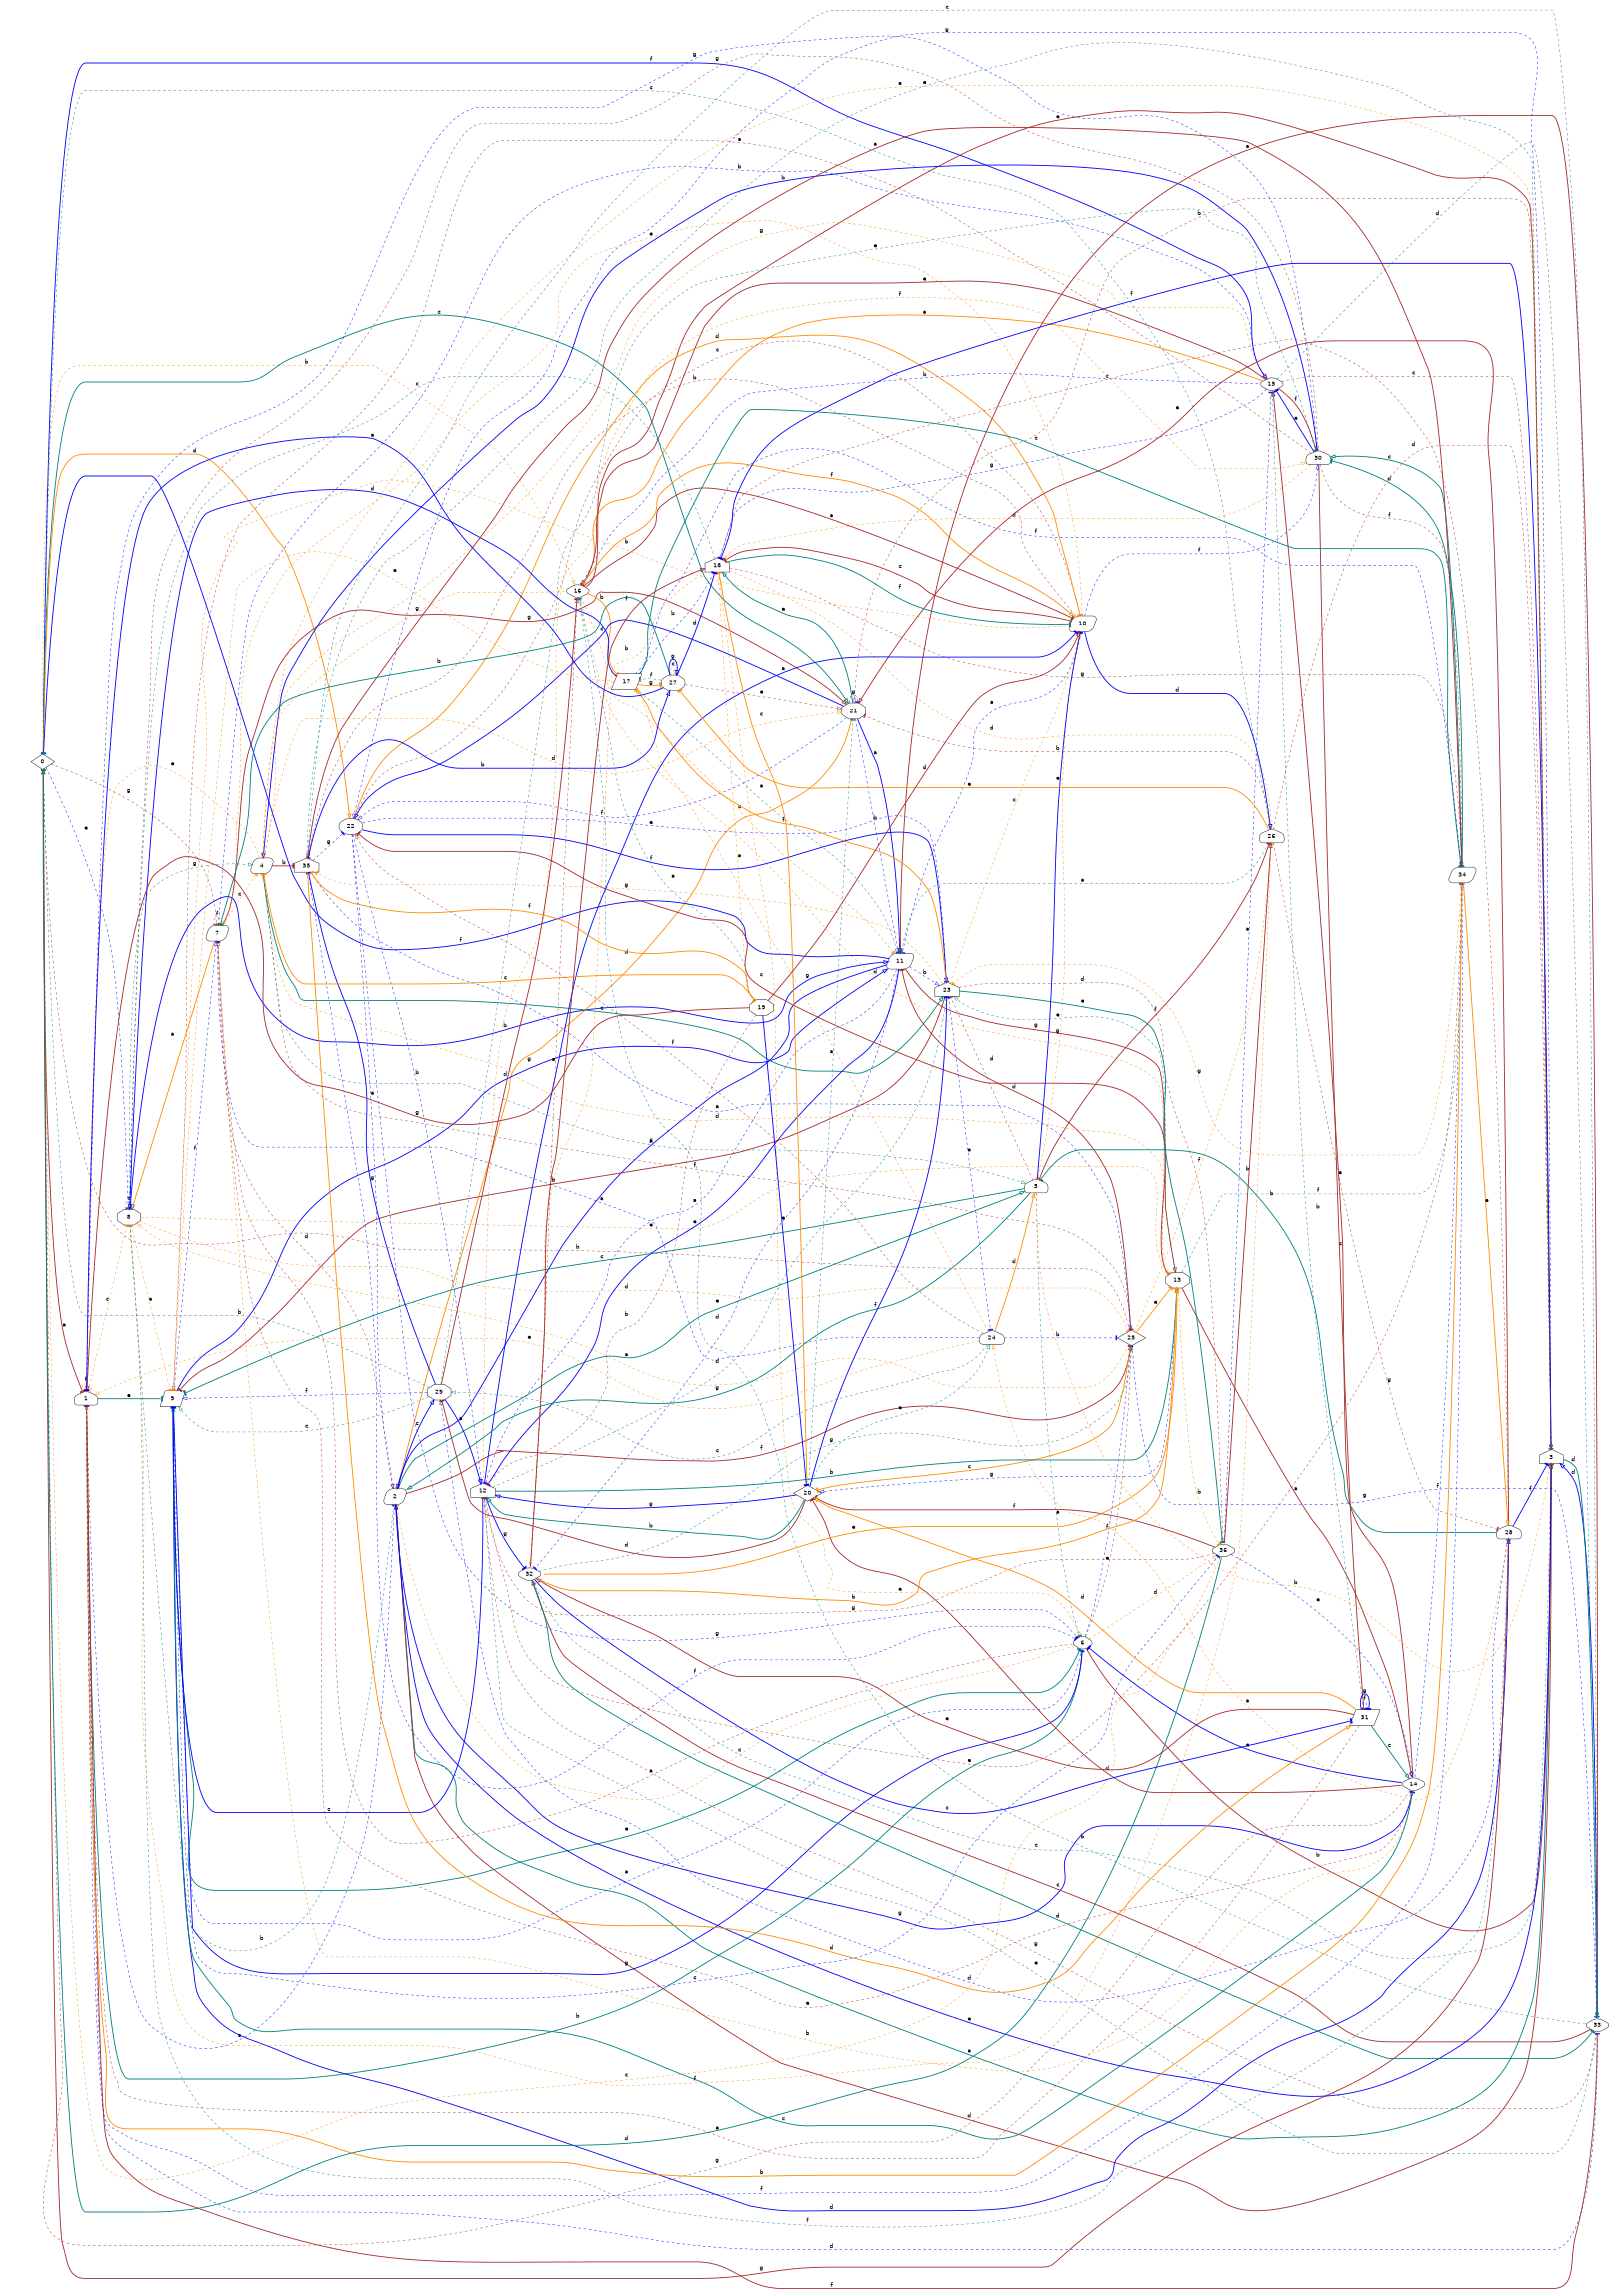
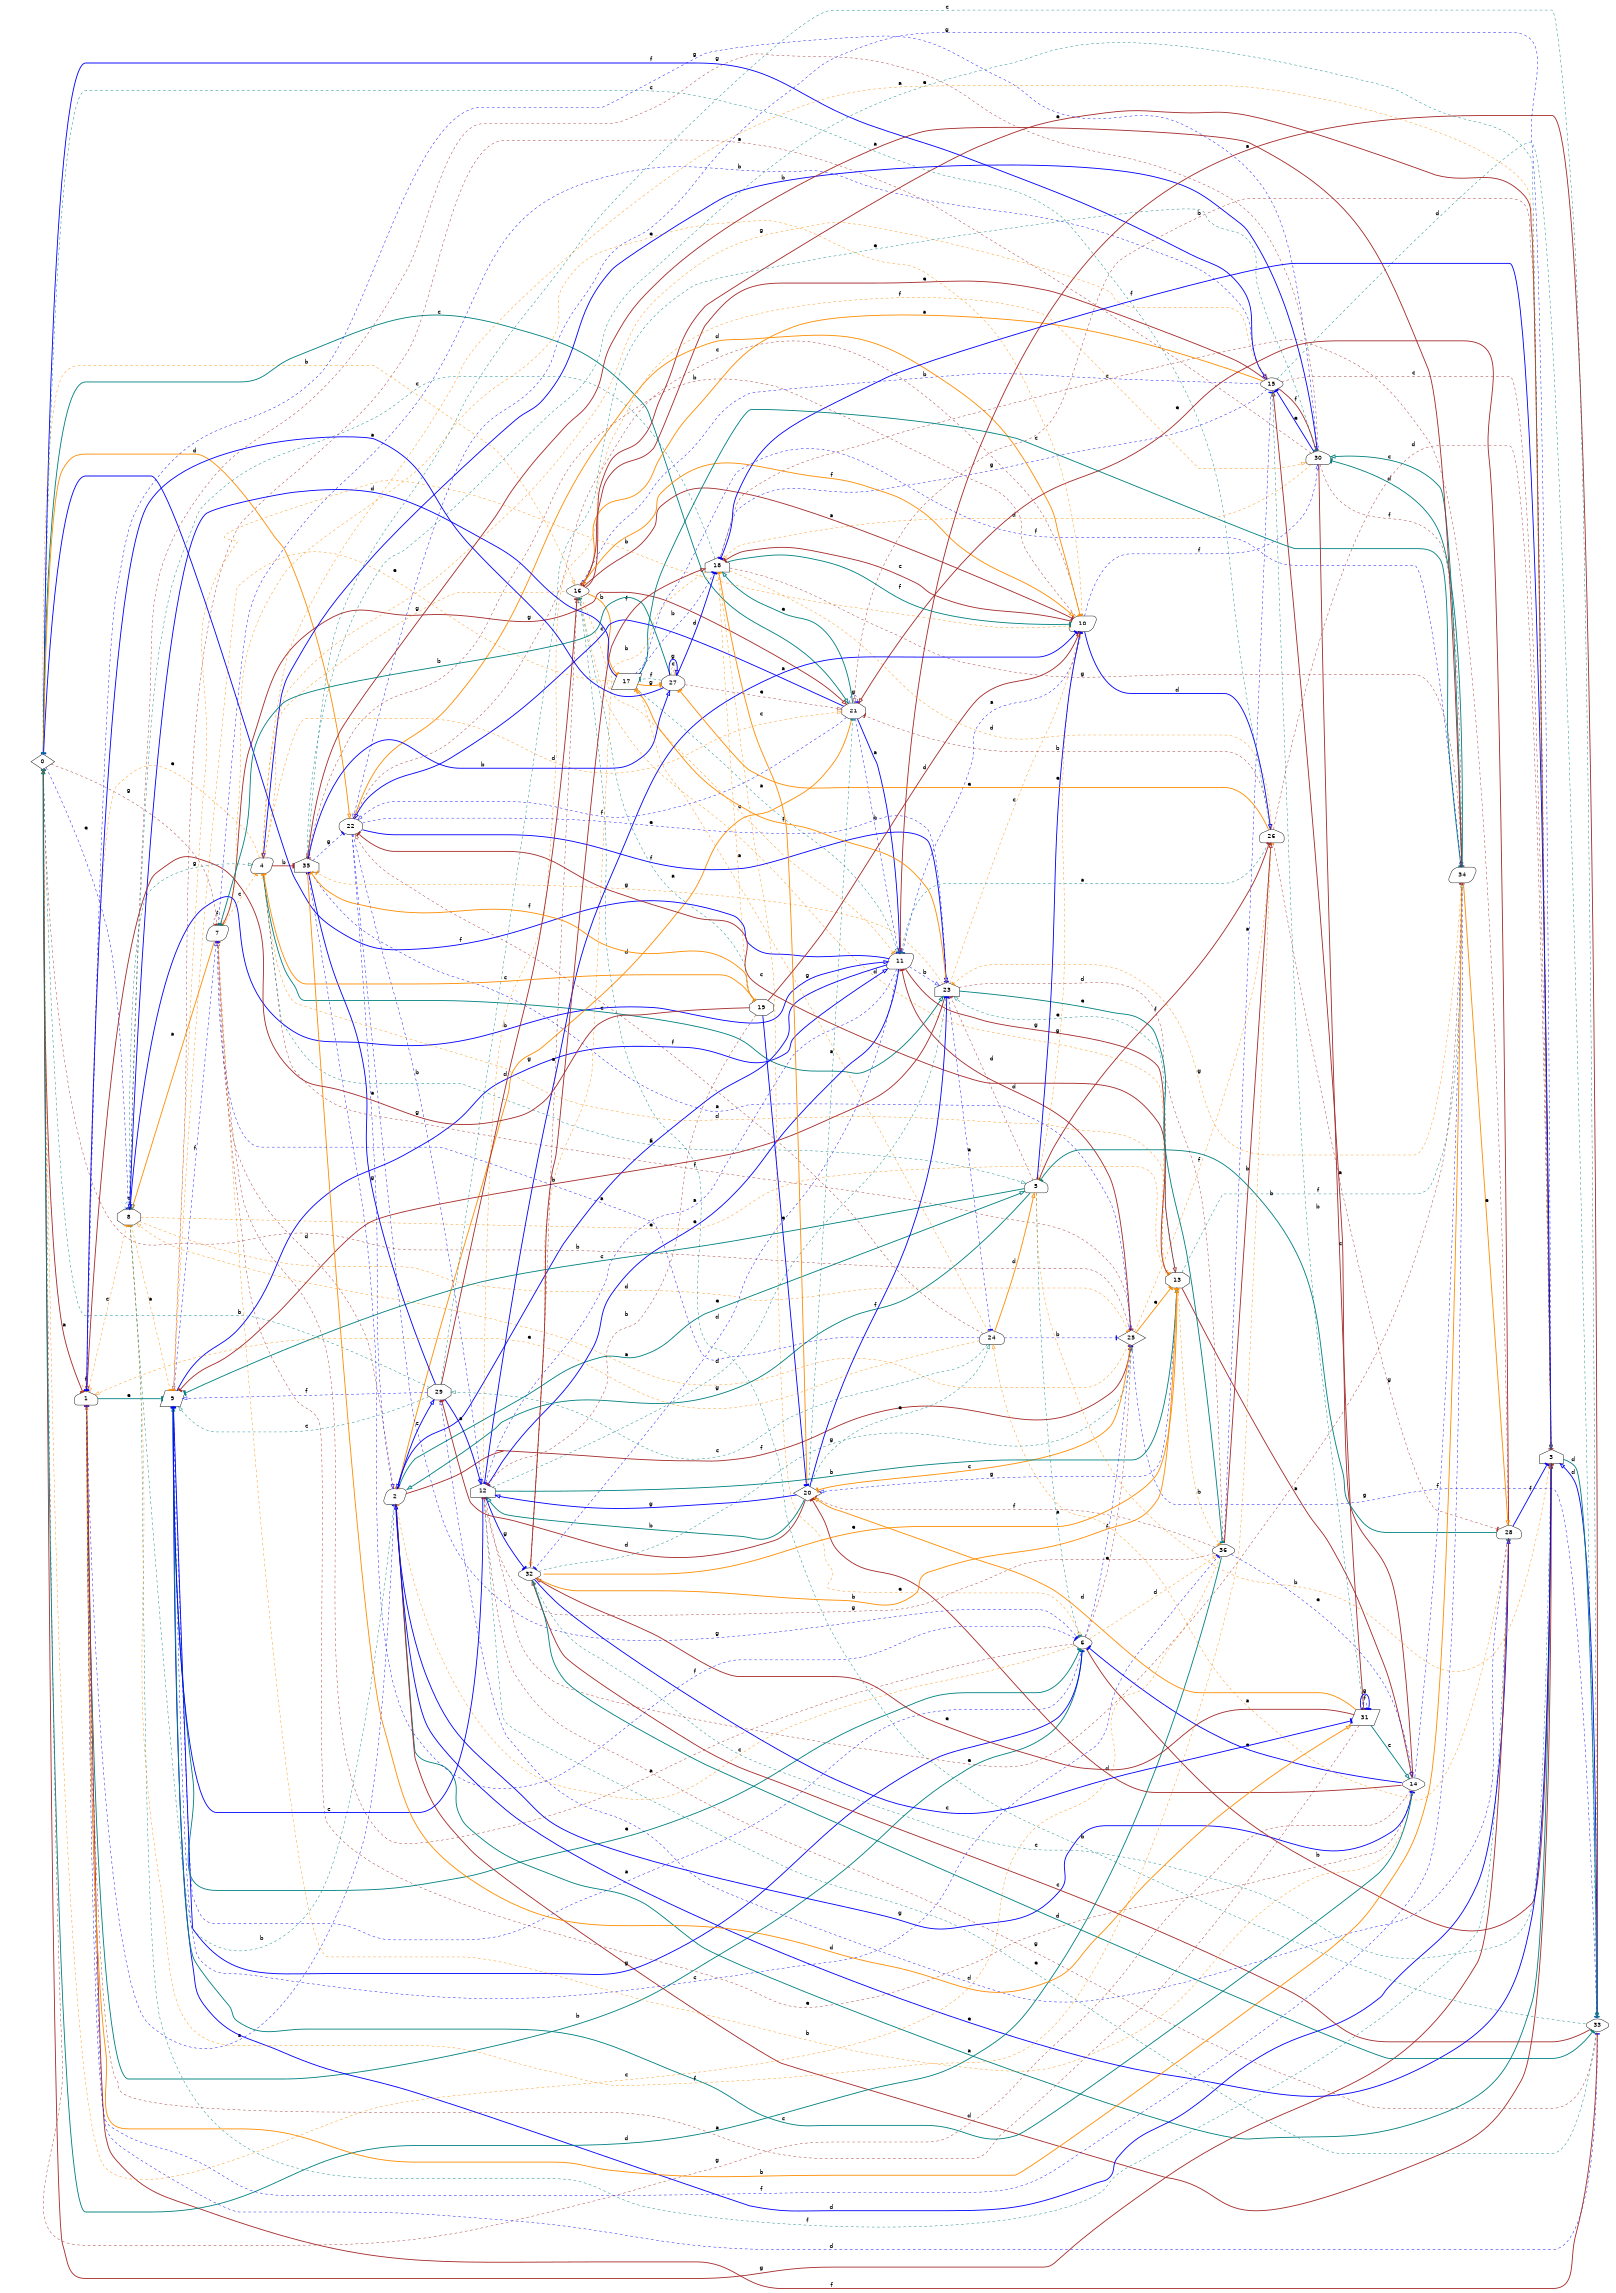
(1018, 1510) -> (1018, 1510)
